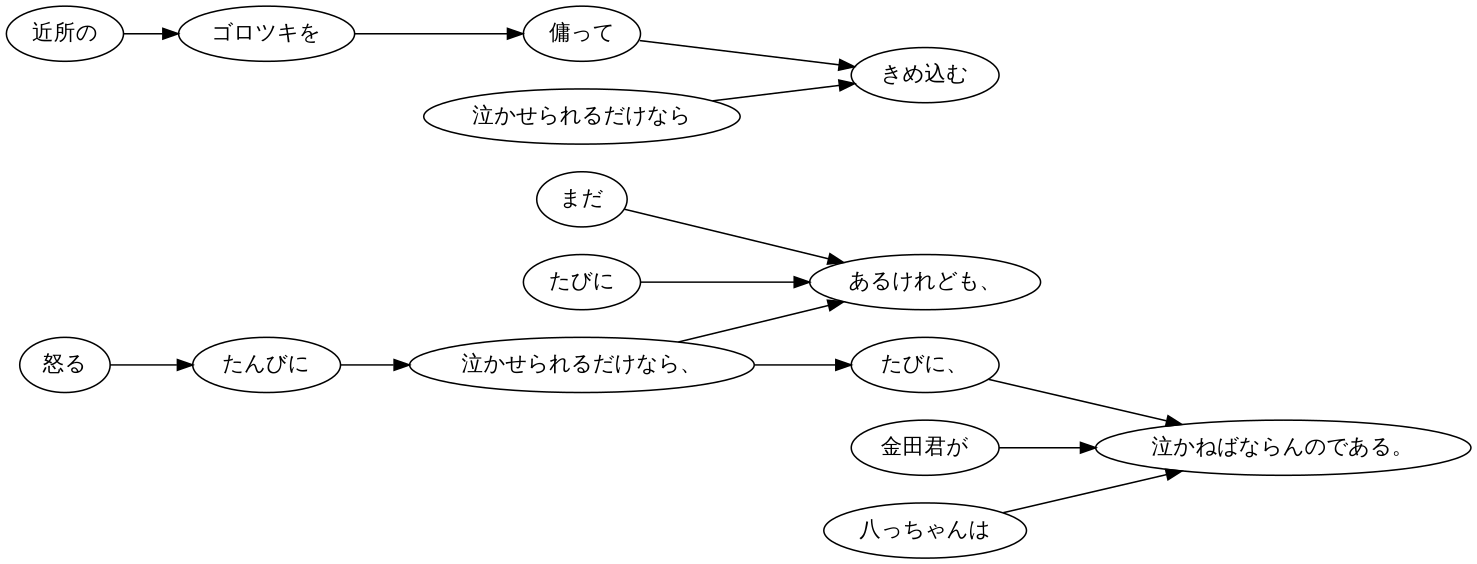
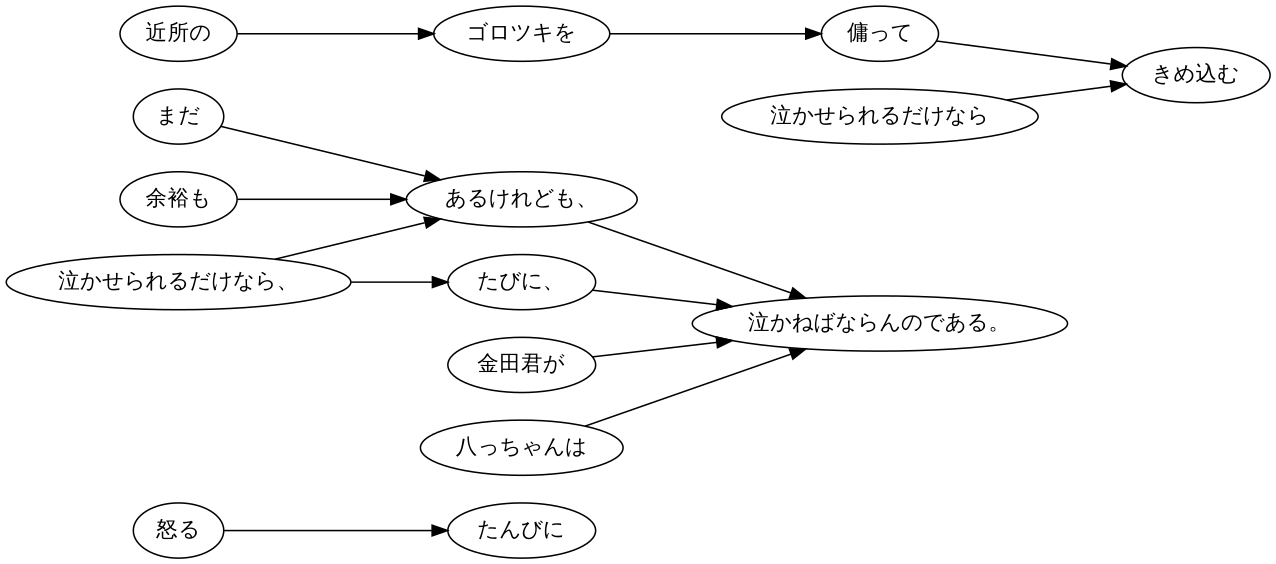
none -> (689, 257)
(582, 282) -> (179, 199)
(367, 365) -> none
